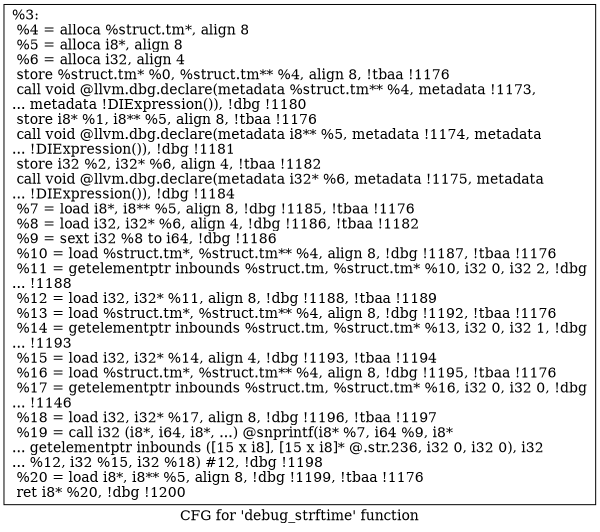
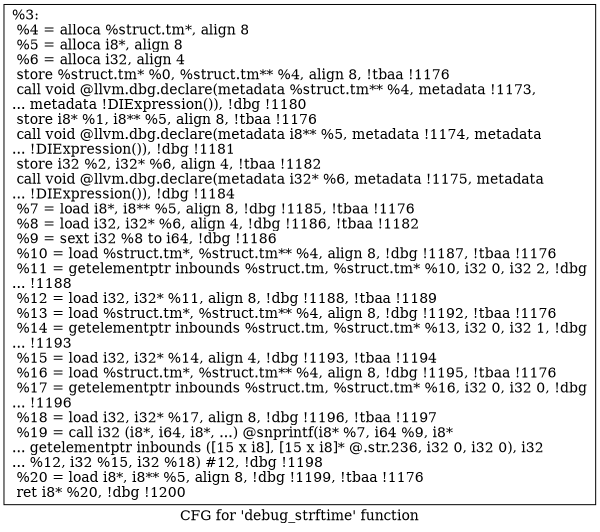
(42, 403) -> (42, 403)
